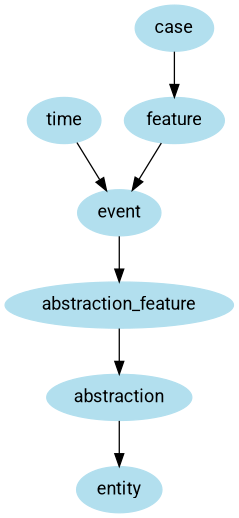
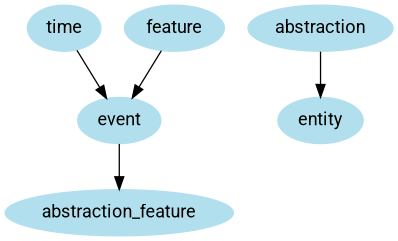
(174, 28) -> none
(119, 345) -> none
